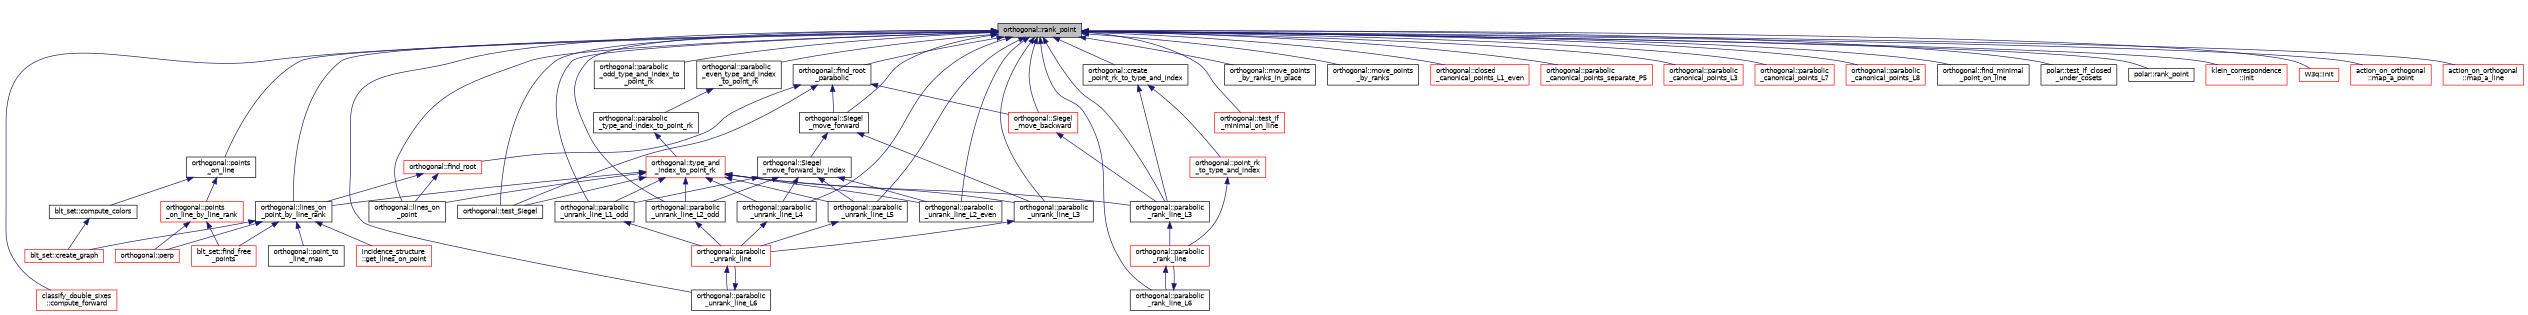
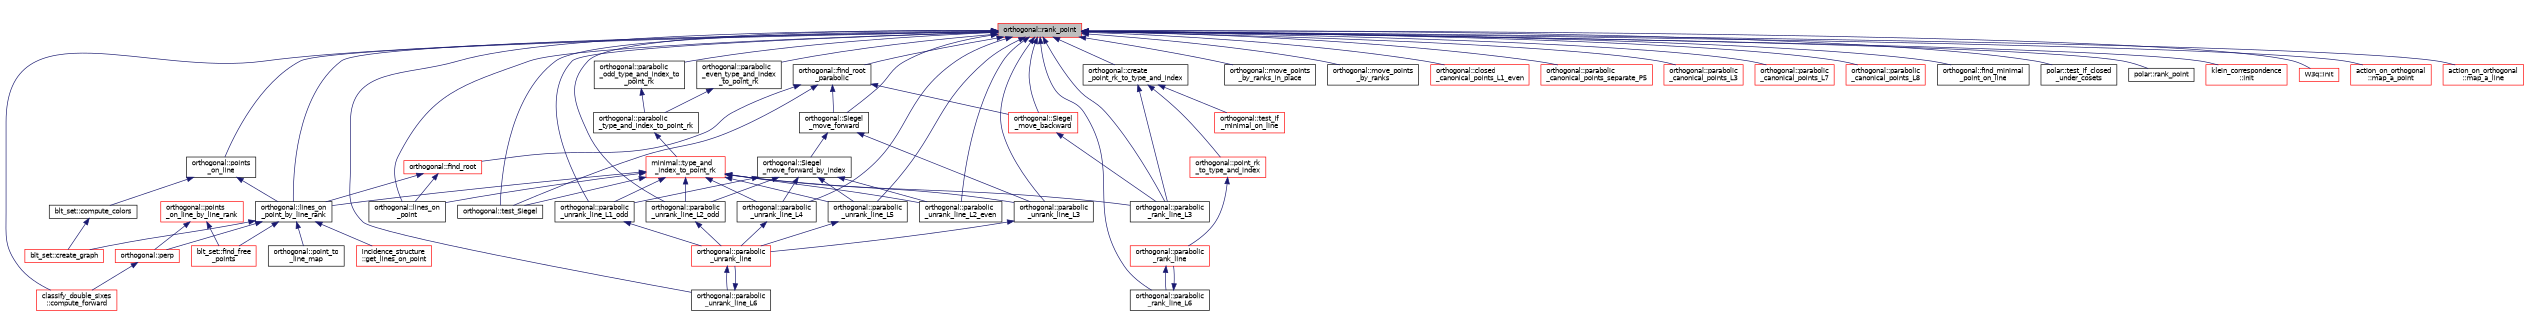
(1040, 30) -> (1040, 30)
(1159, 46) -> (1196, 100)
none -> (643, 104)
(686, 167) -> (686, 167)
(210, 193) -> (260, 191)
(1170, 237) -> none
none -> (112, 278)
